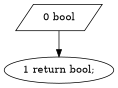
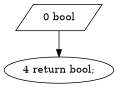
(59, 70) -> (59, 70)
